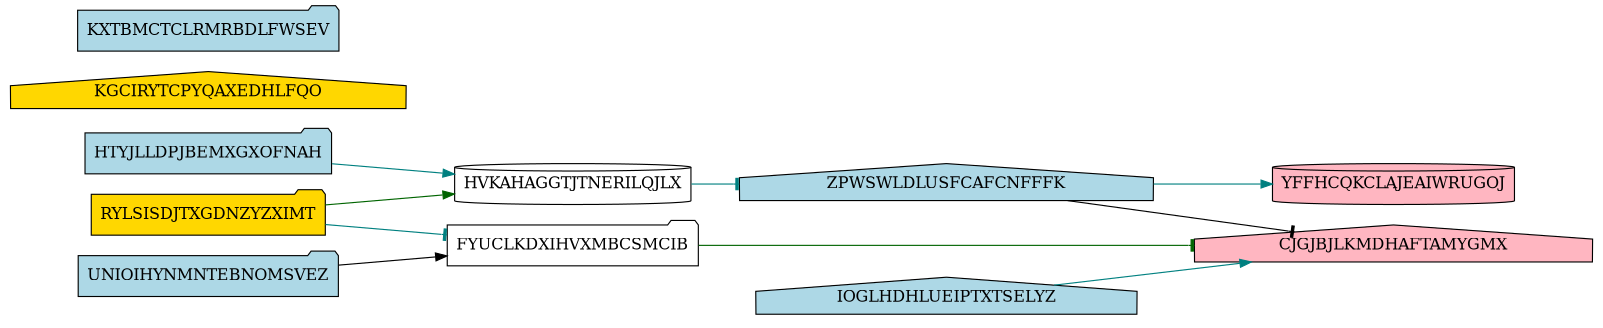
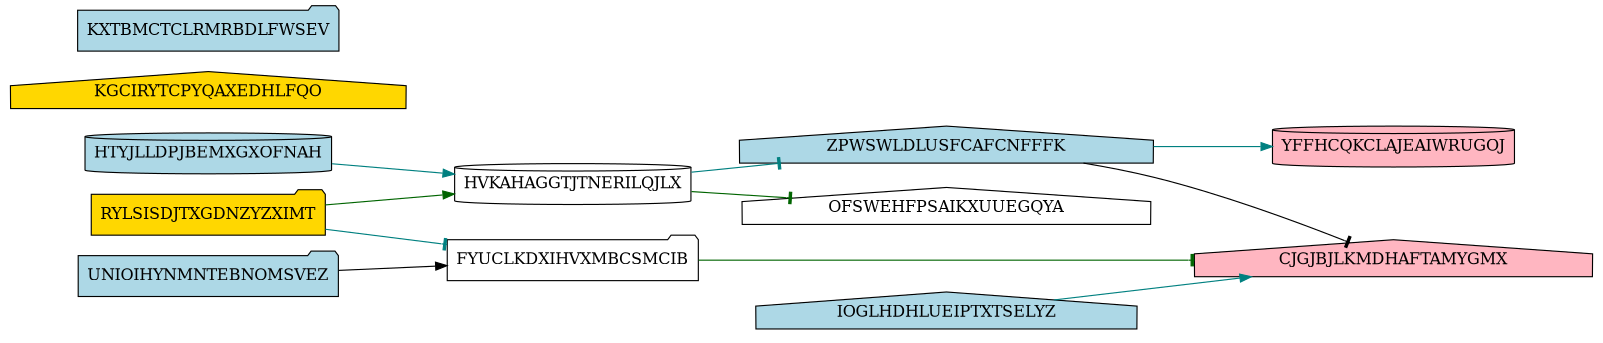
(208, 153) -> (208, 153)
none -> (946, 208)
